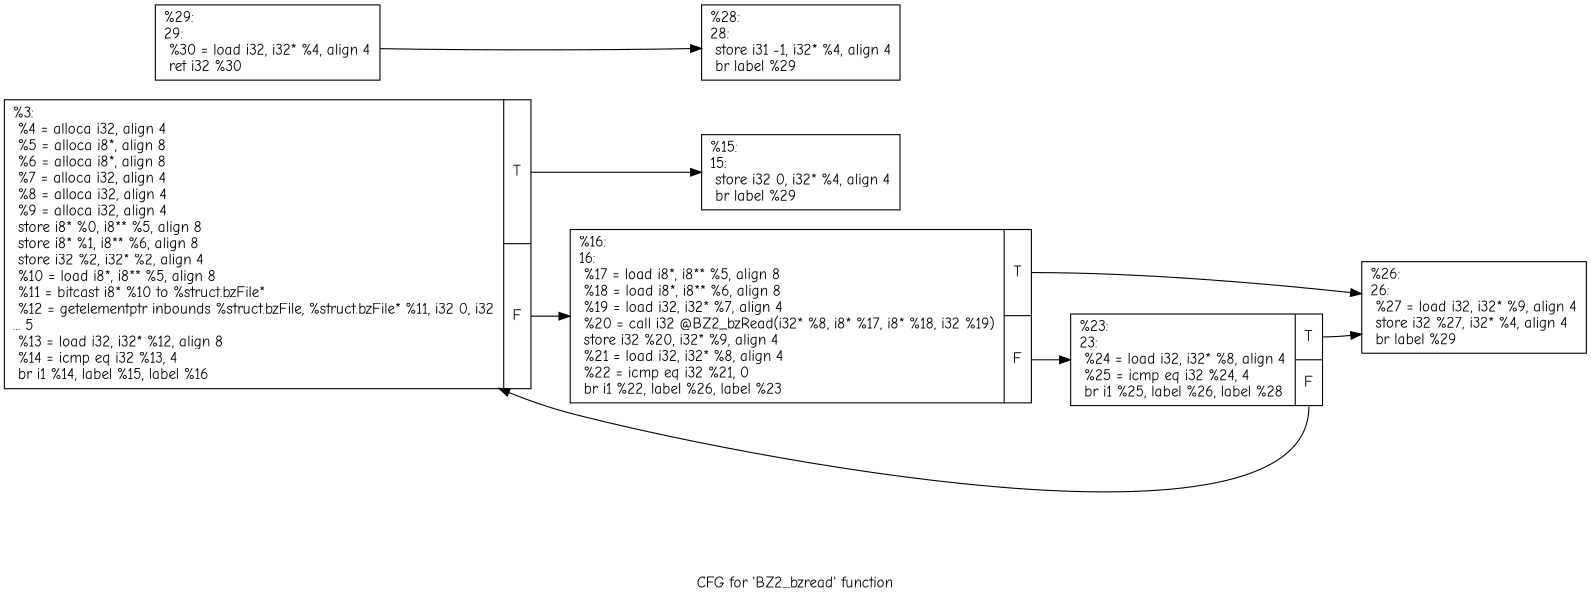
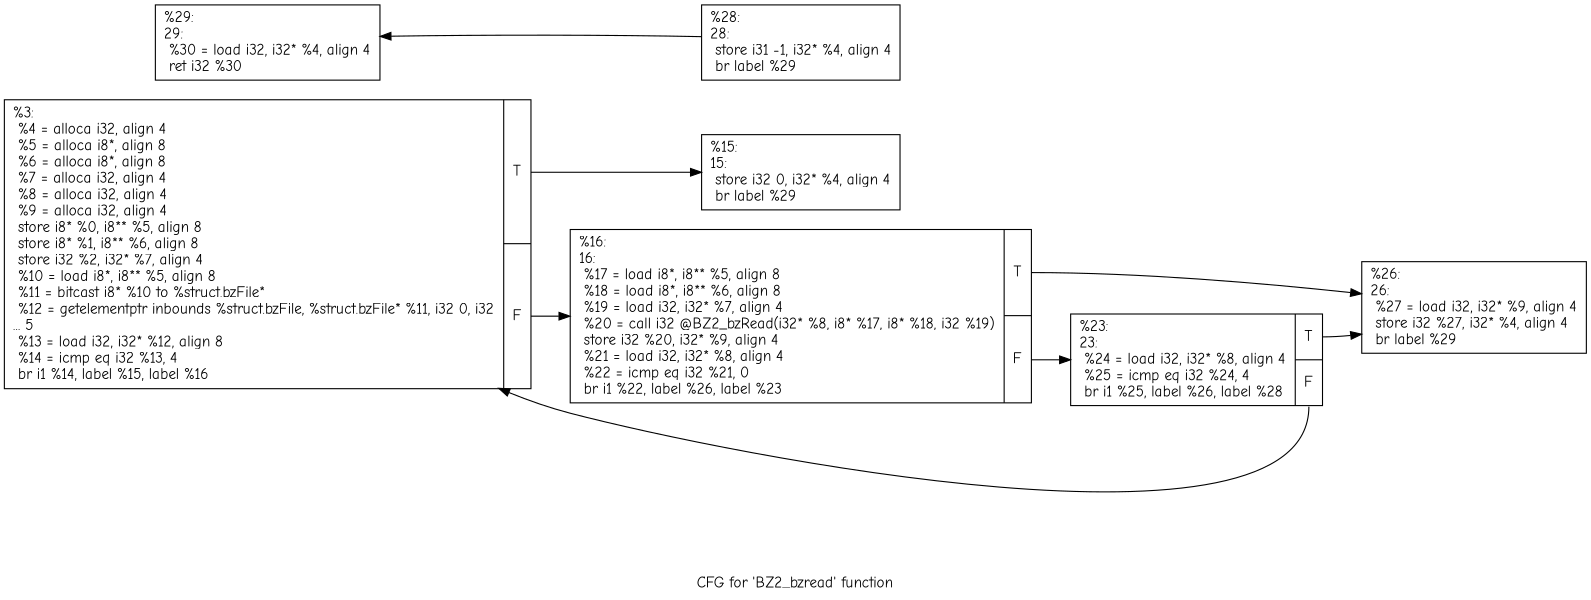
(535, 50) -> (546, 35)
(108, 260) -> (108, 260)
